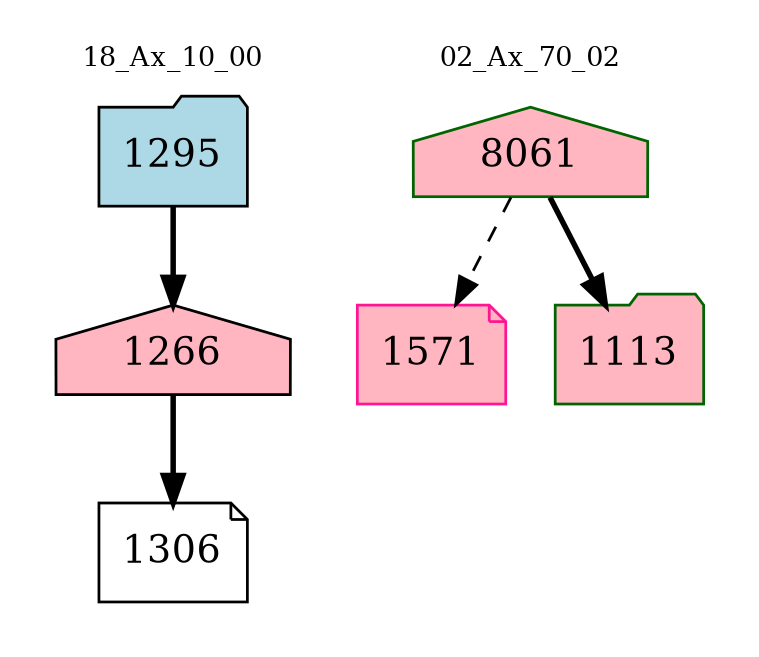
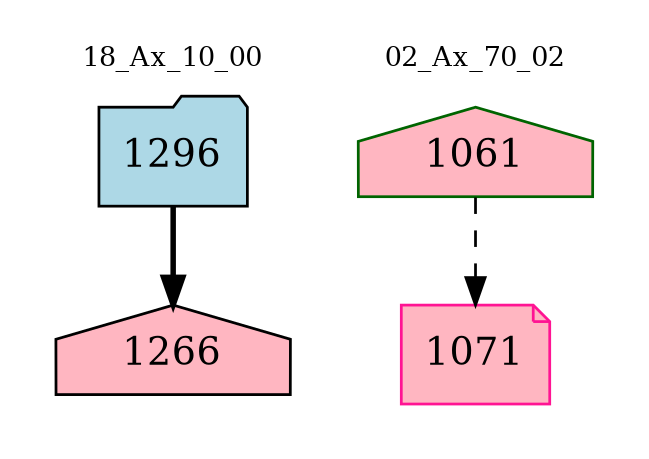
(173, 157) -> (173, 157)
(530, 157) -> (476, 157)
(432, 355) -> (476, 355)
(629, 355) -> none
(173, 552) -> none
